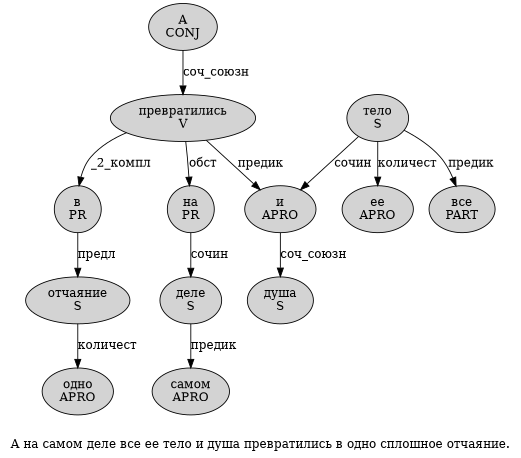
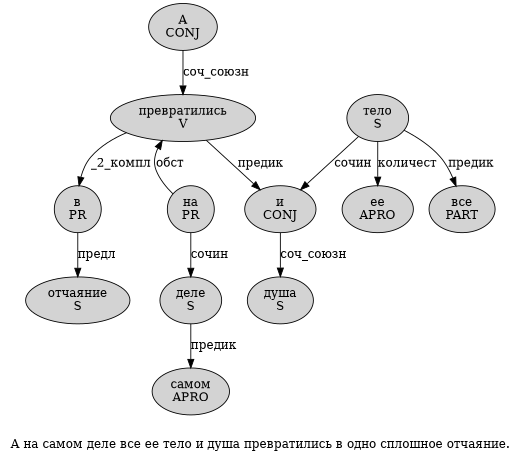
(188, 159) -> (157, 173)
(280, 209) -> (280, 209)
(78, 391) -> none
